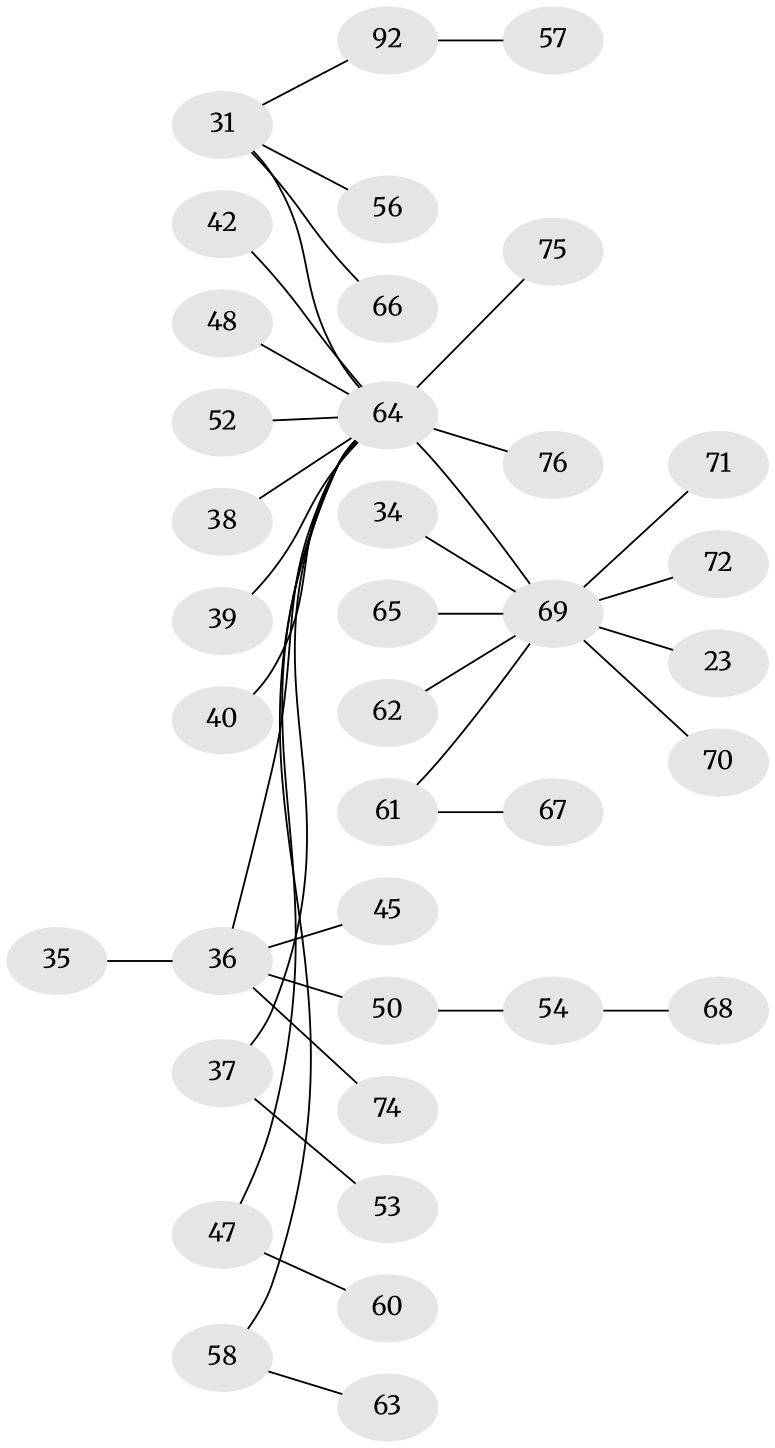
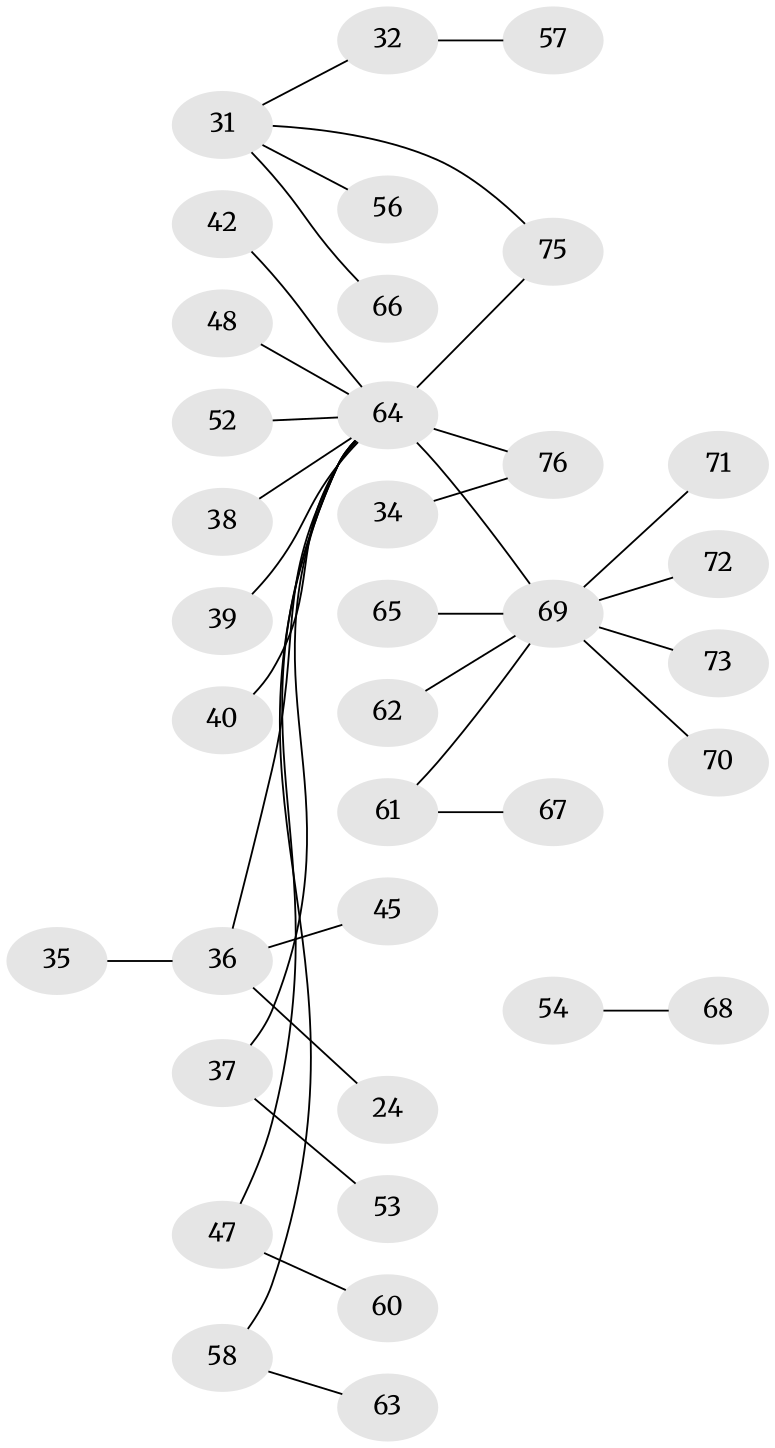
(388, 40) -> (388, 40)
(307, 269) -> (409, 149)
(470, 564) -> (473, 489)
(718, 663) -> (718, 663)
(388, 1011) -> none
(388, 1110) -> (388, 1110)
